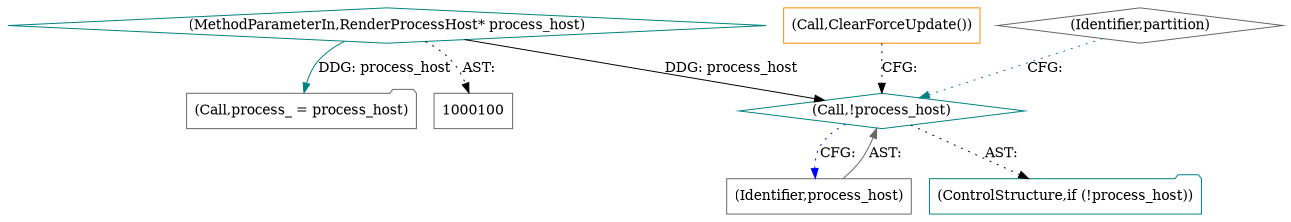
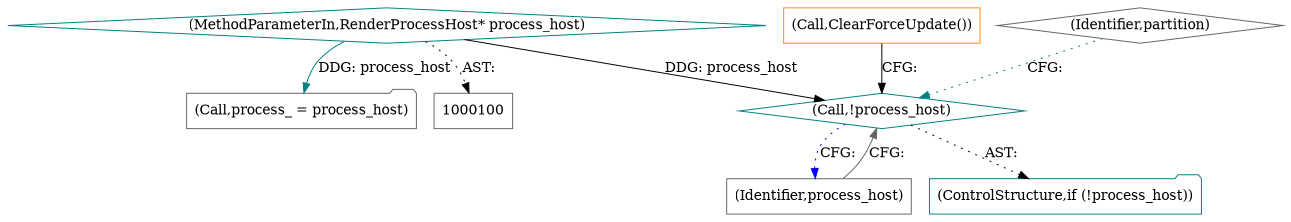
(882, 63) -> (882, 63)
(888, 154) -> (889, 154)
